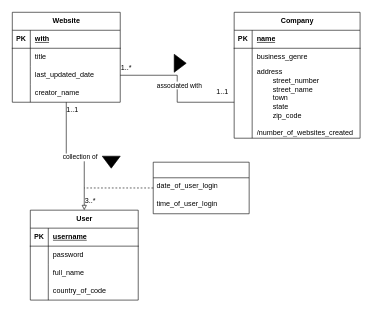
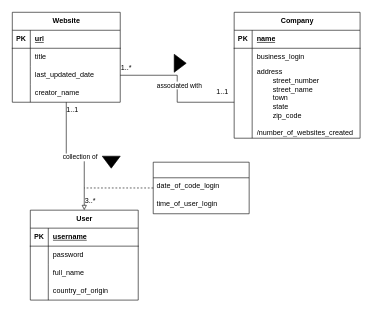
(42, 39) -> (40, 39)
(284, 57) -> (283, 57)
(191, 186) -> (191, 186)
(83, 291) -> (86, 291)
